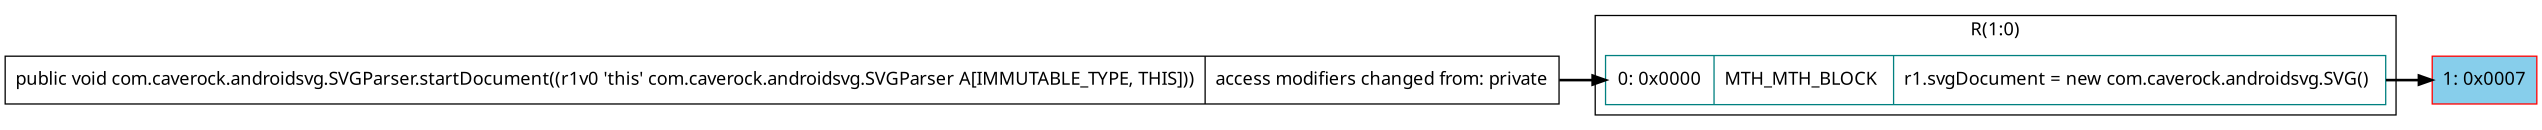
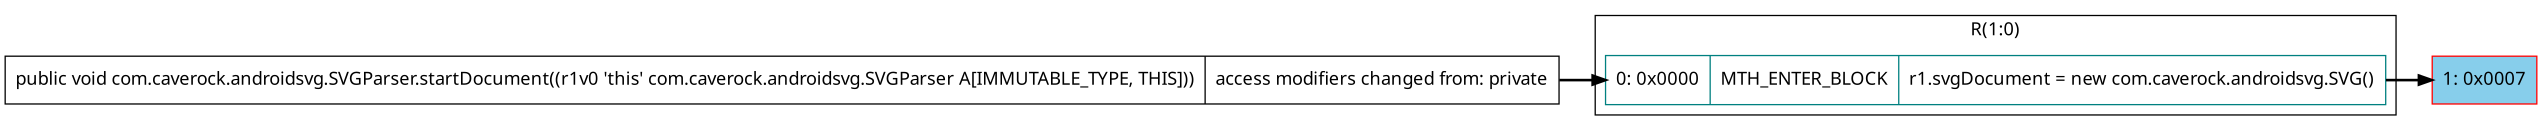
(1801, 79) -> (1804, 79)
